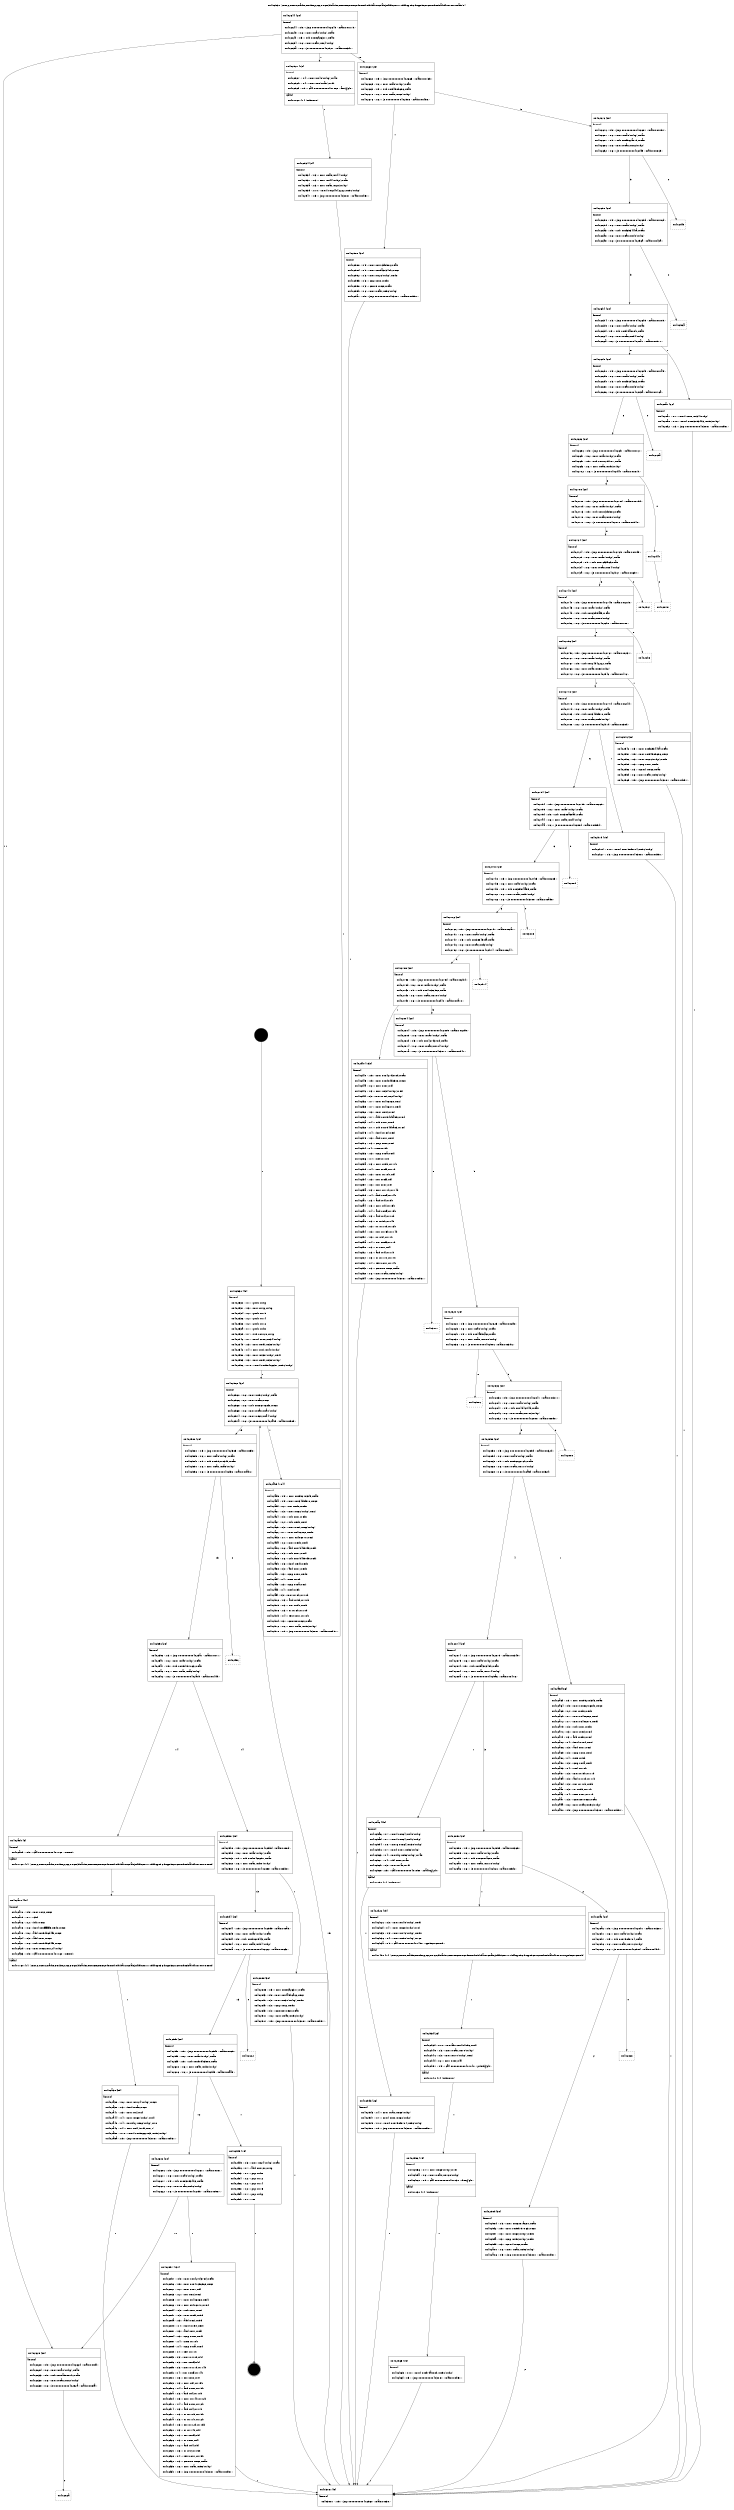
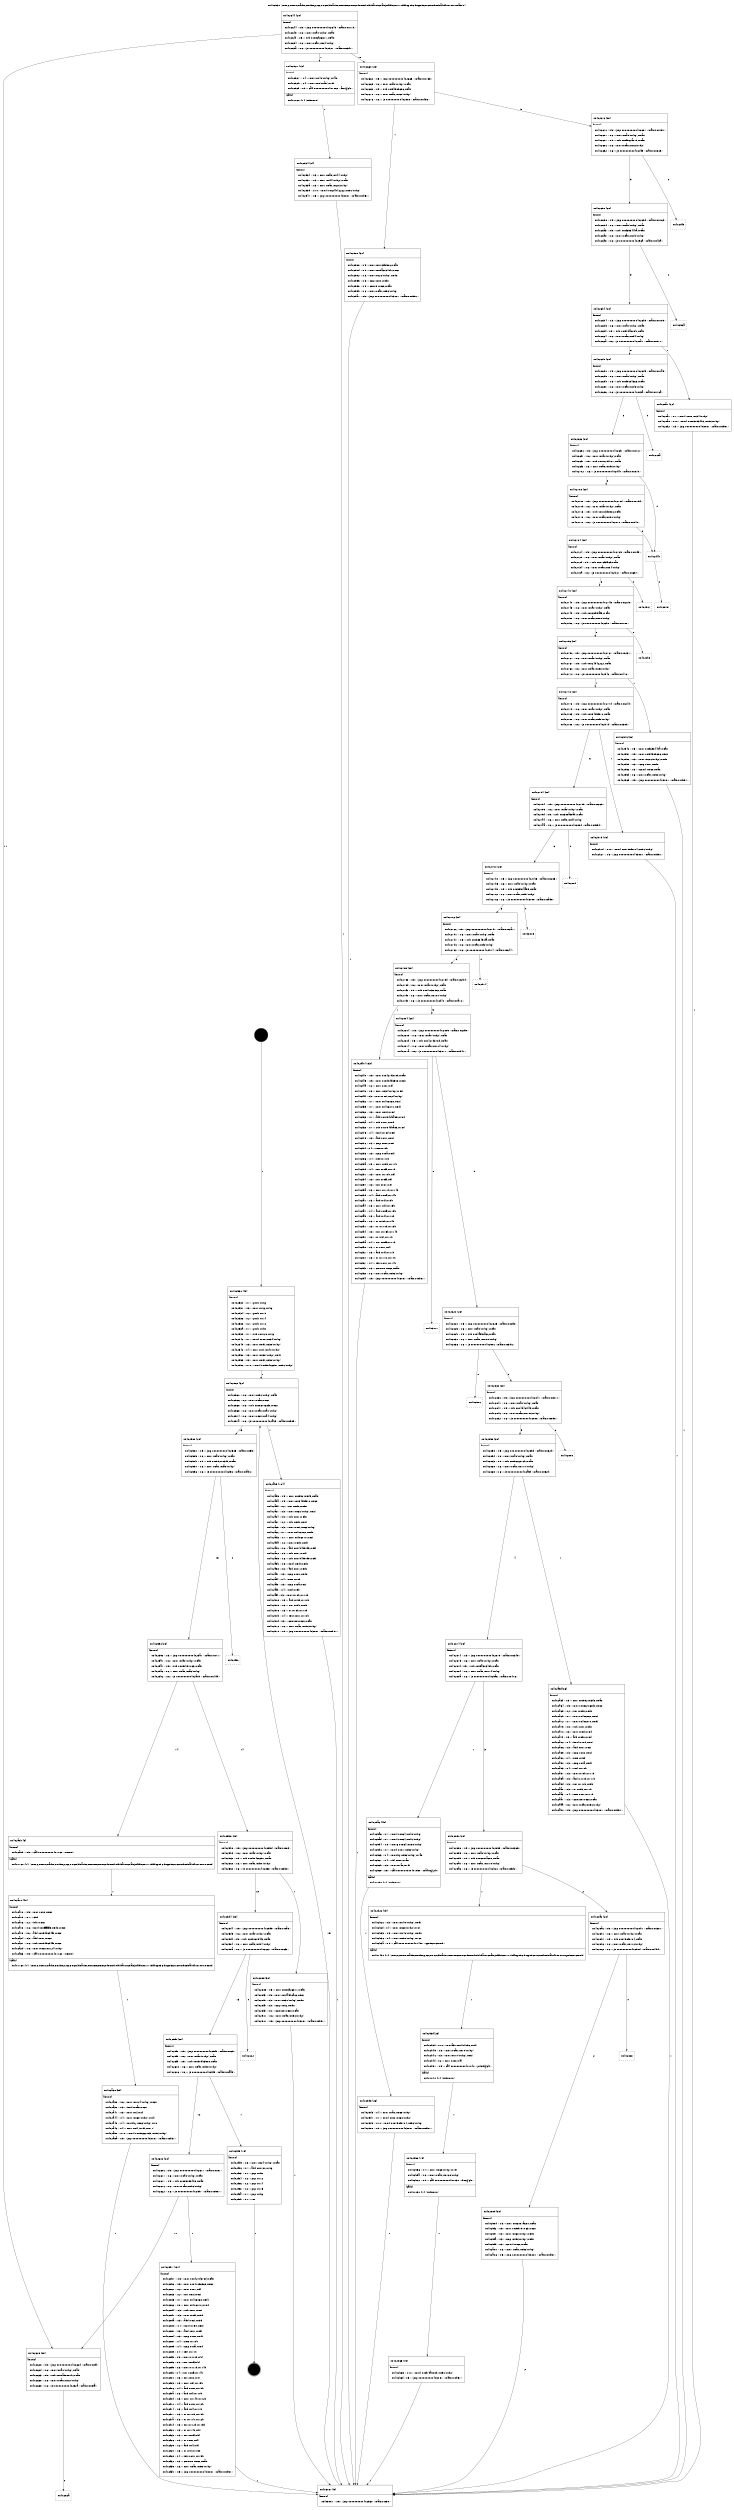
(606, 531) -> (646, 538)
none -> (336, 2060)
